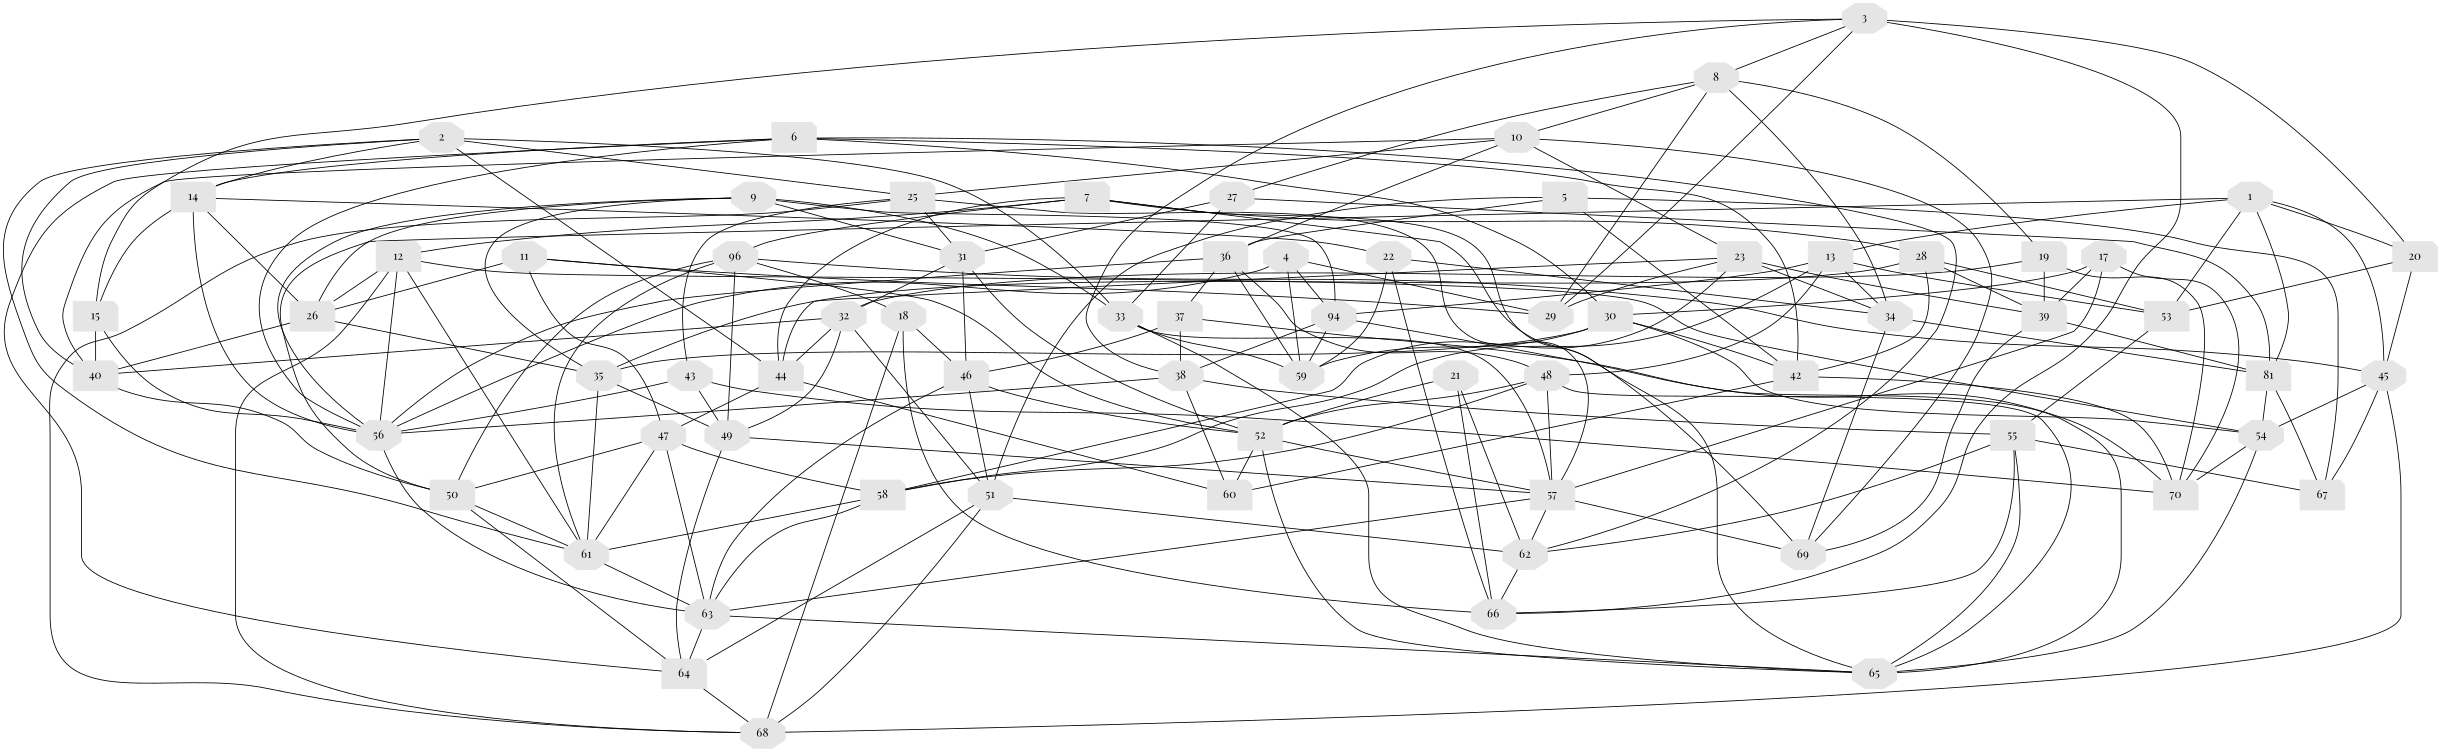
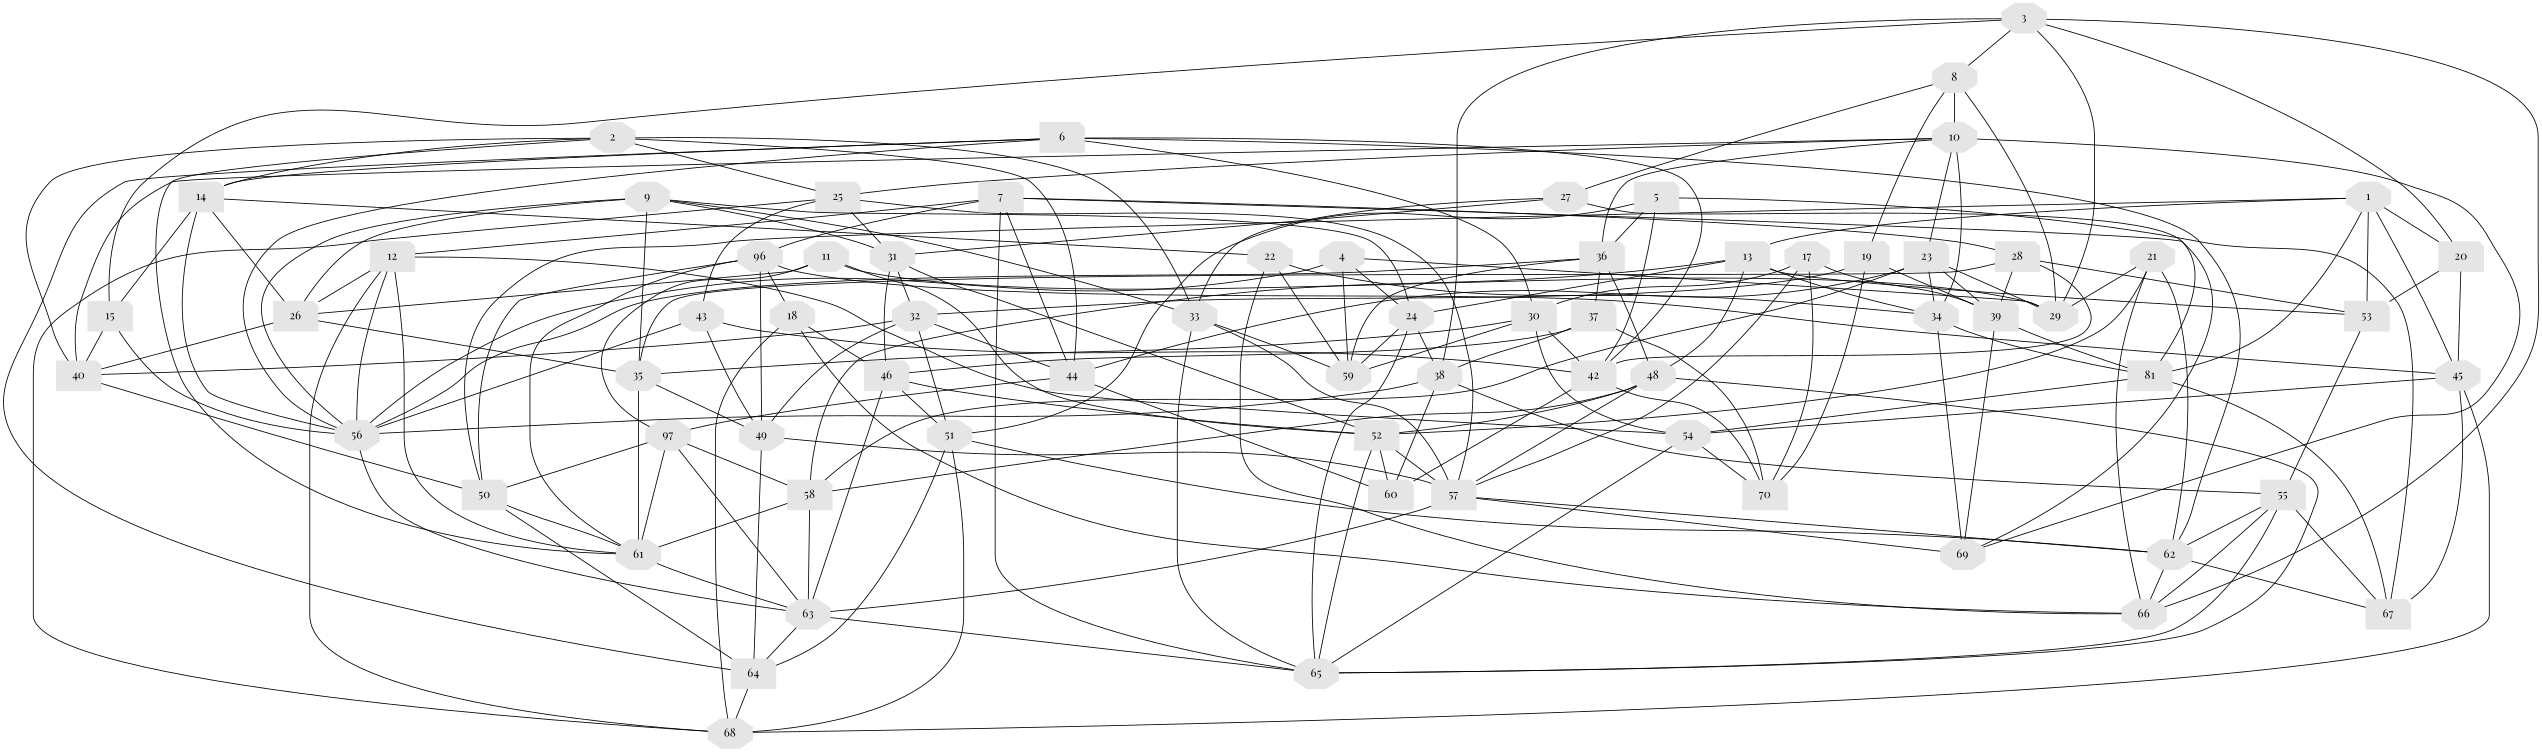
(1821, 187) -> (1961, 236)
none -> (2104, 286)
(1334, 316) -> (1412, 316)
(1360, 426) -> (955, 350)
(663, 435) -> (668, 435)
none -> (2283, 585)
